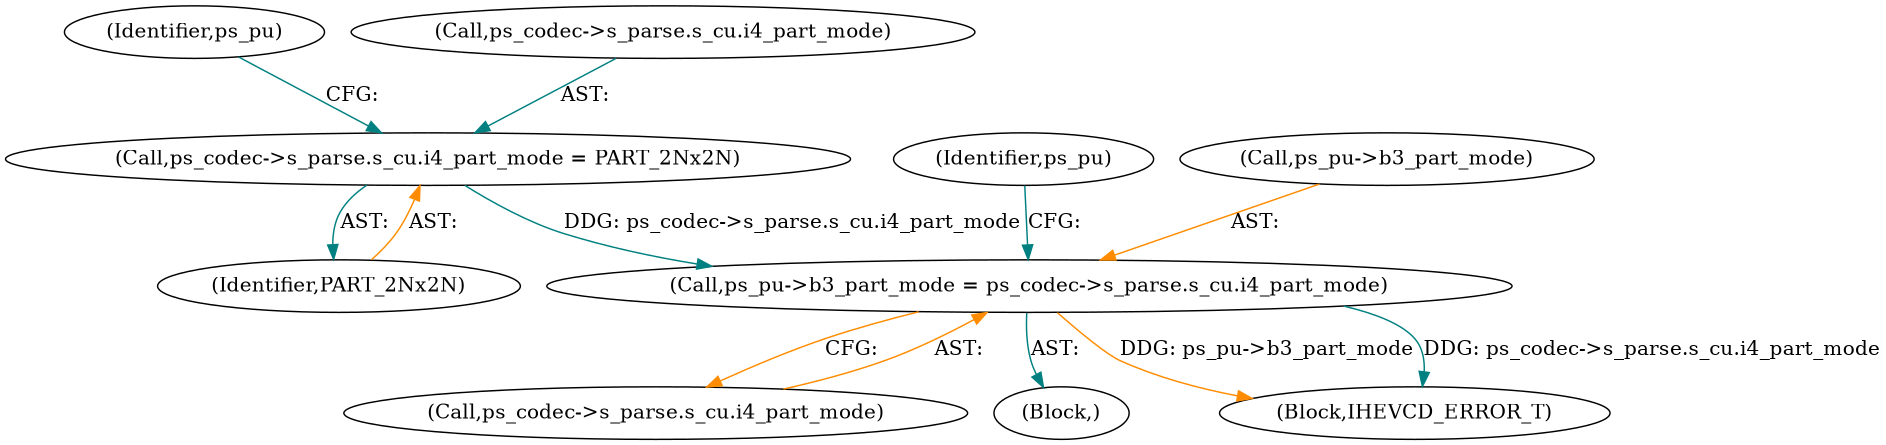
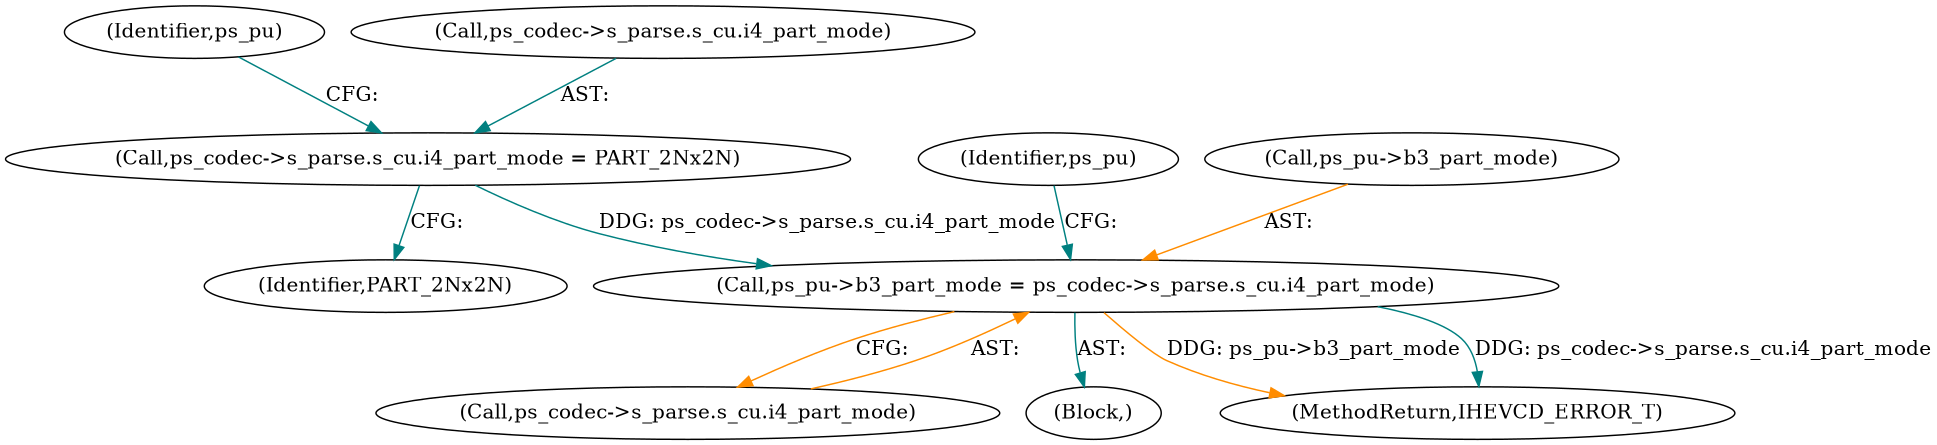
(368, 223) -> (440, 223)
(397, 232) -> none
(1415, 413) -> (1478, 413)
